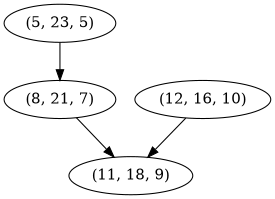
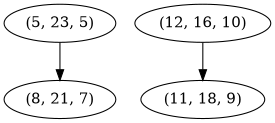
(91, 133) -> none
